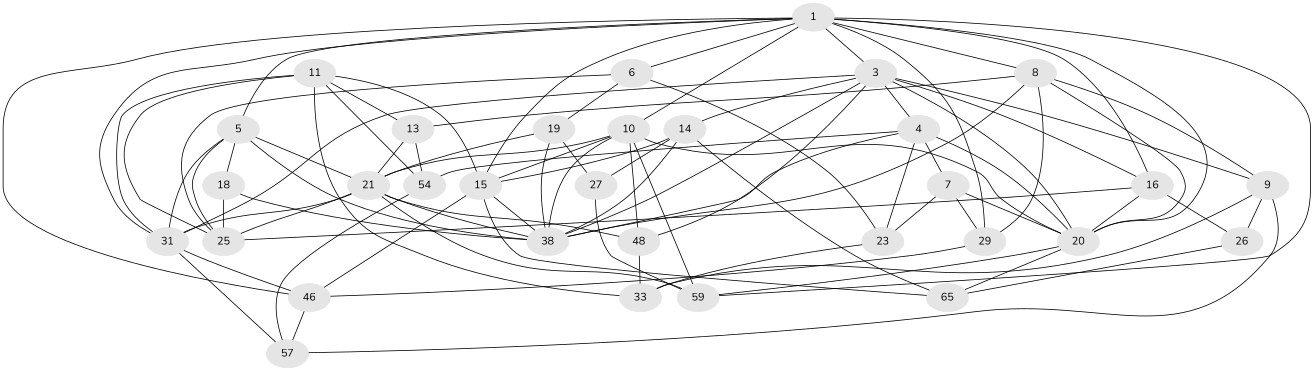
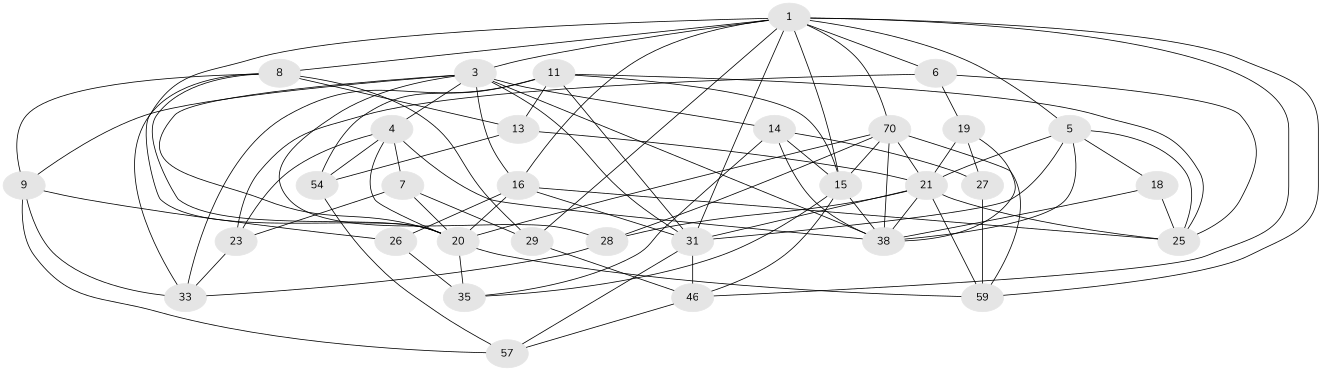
(629, 129) -> (890, 129)
(809, 196) -> (138, 143)
none -> (633, 222)
(639, 242) -> (607, 242)
(947, 298) -> (464, 298)
